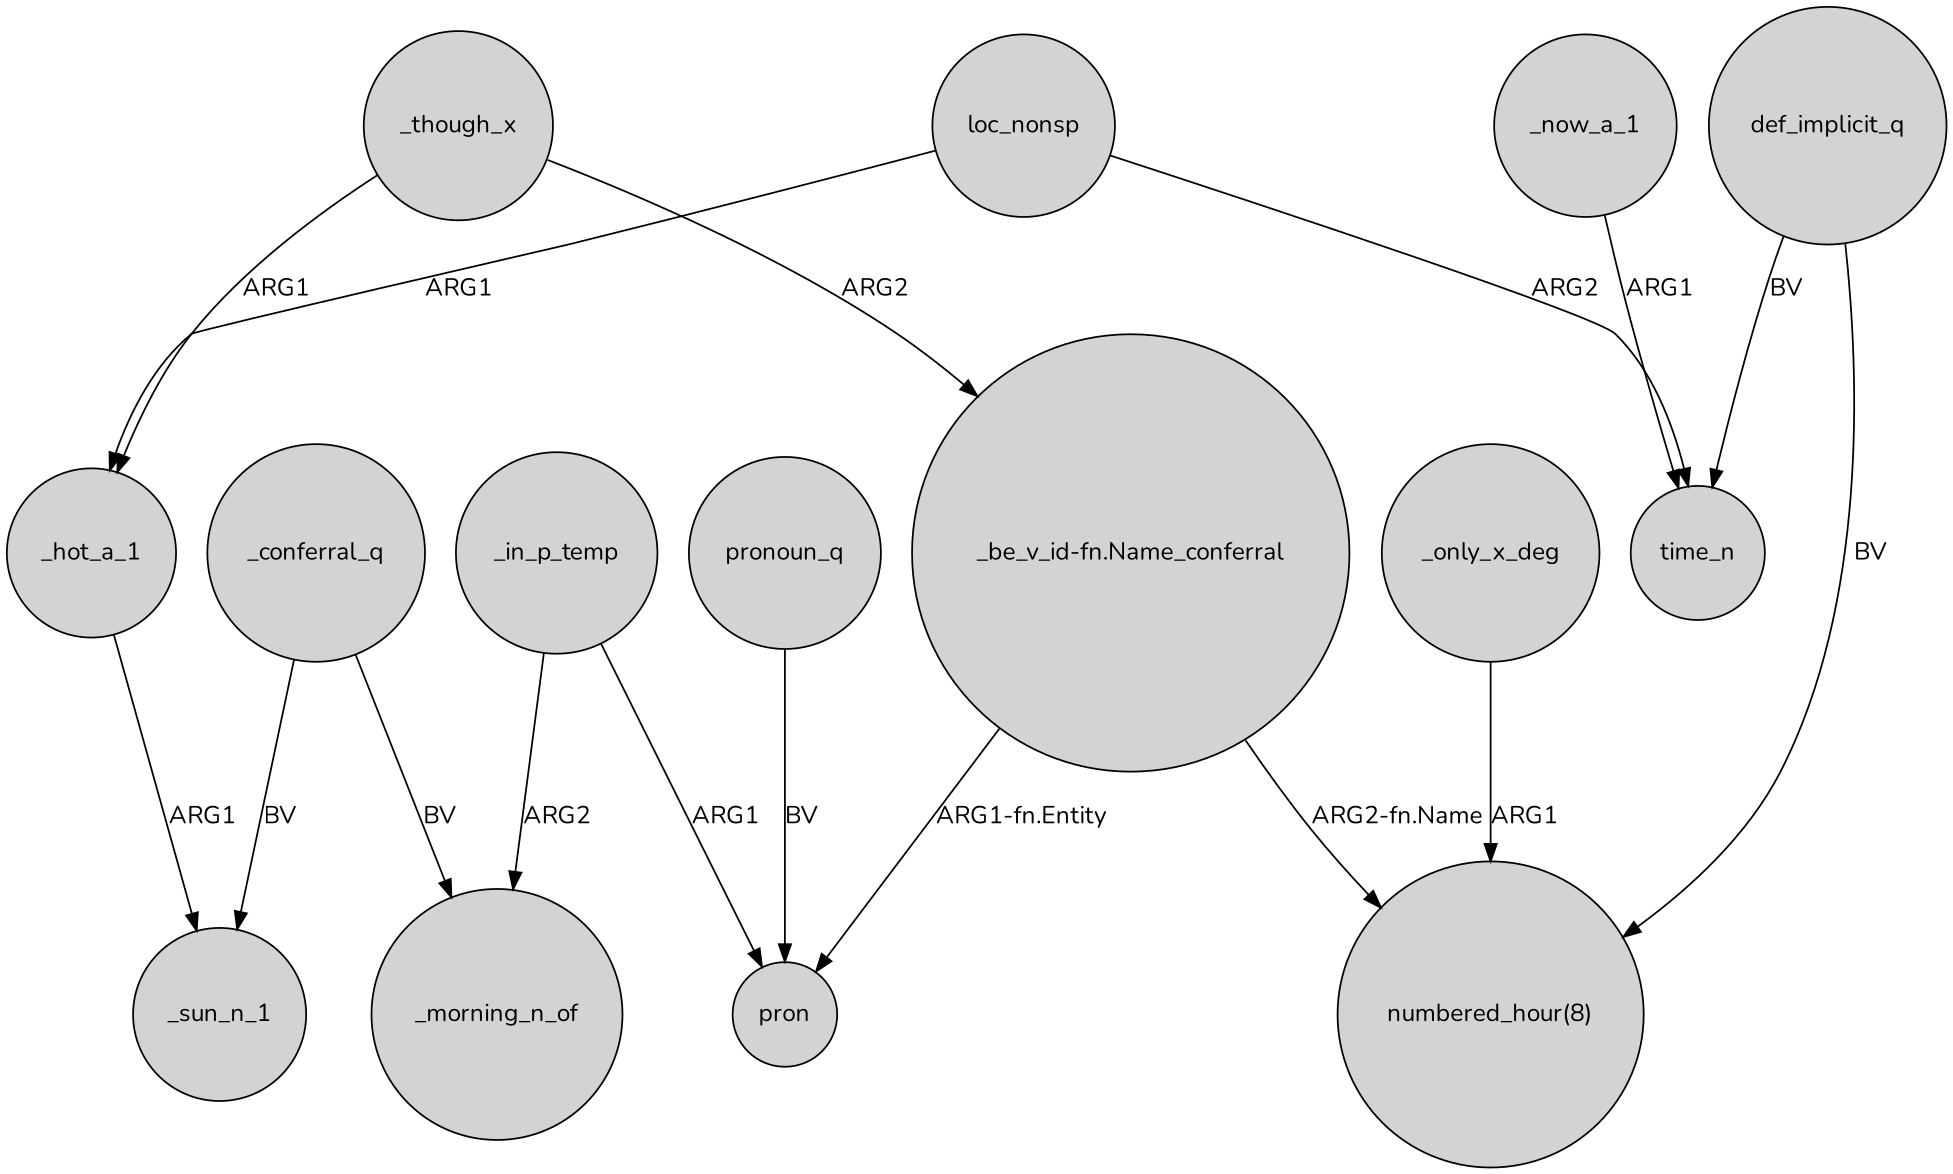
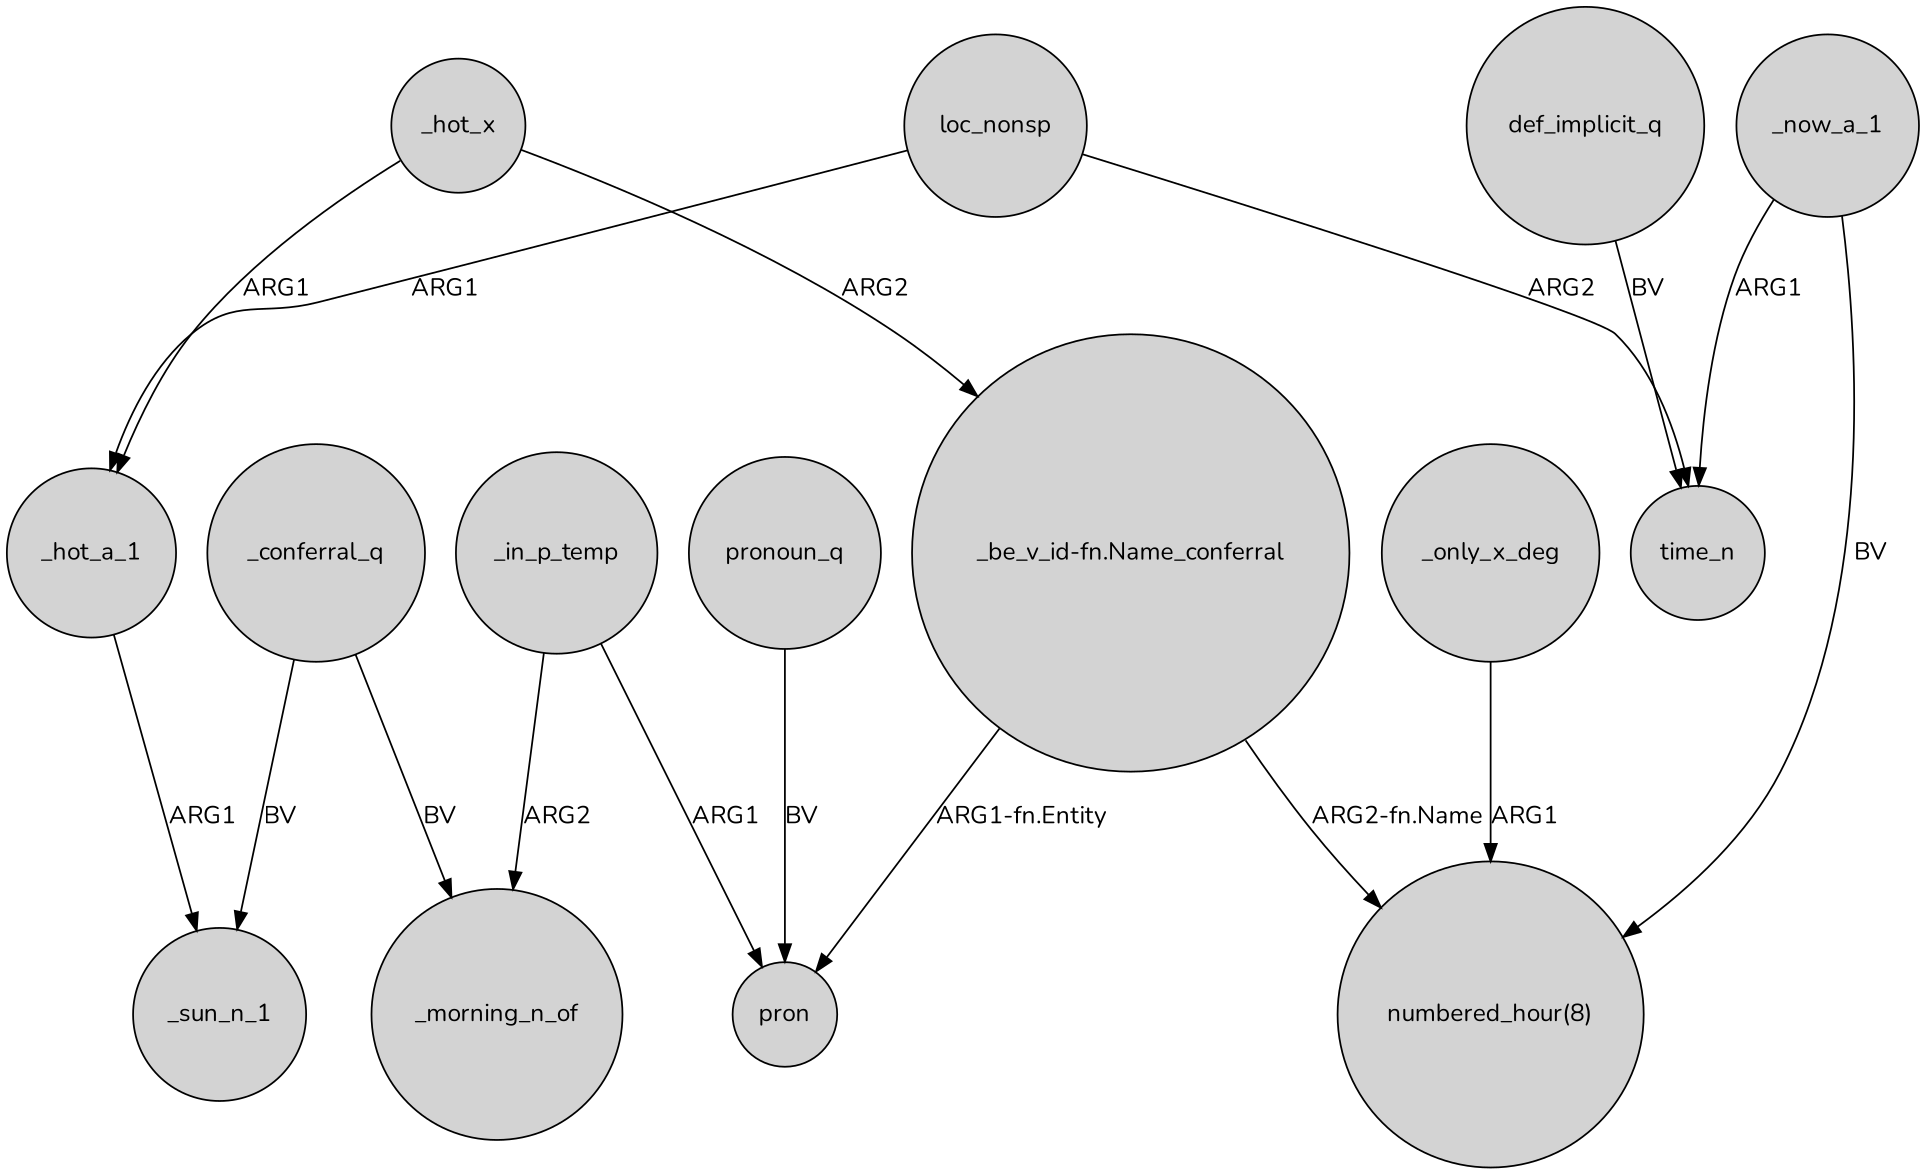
(458, 126) -> (458, 126)
(1833, 618) -> (1836, 604)
